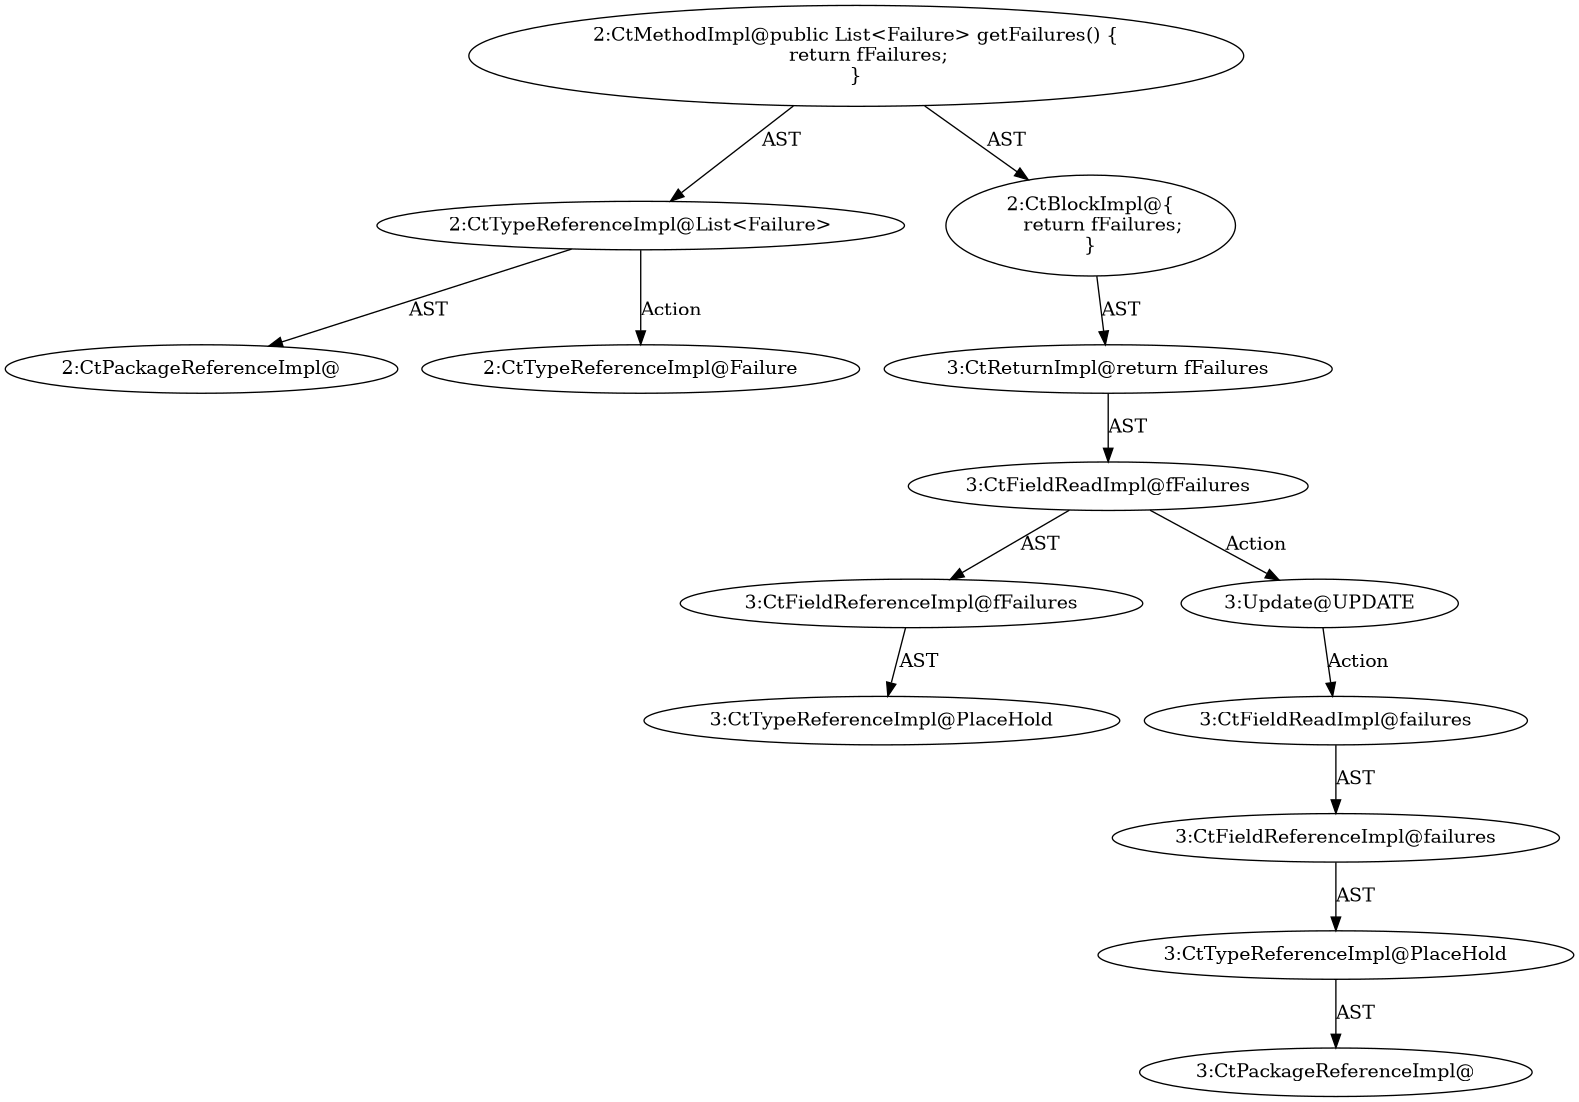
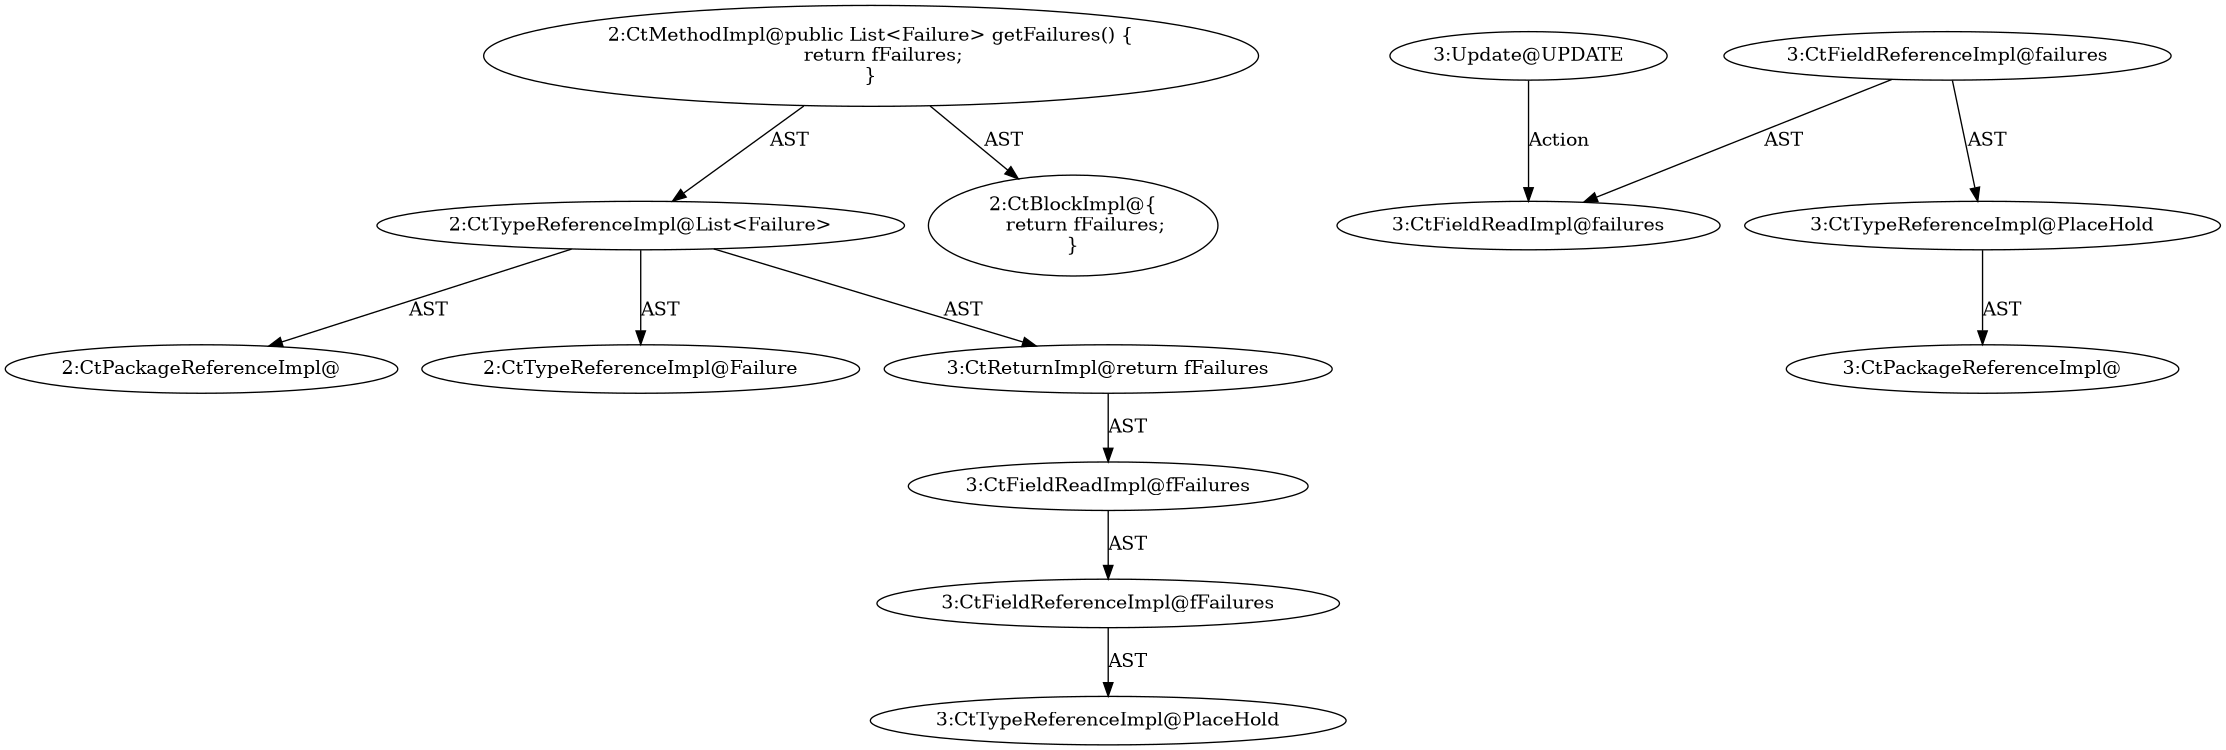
(1100, 304) -> (868, 295)
(672, 310) -> (660, 310)
(1208, 542) -> none
(1336, 772) -> (1744, 138)
